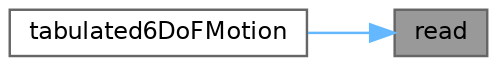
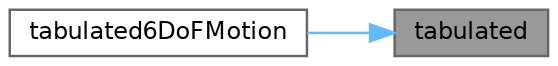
(441, 33) -> (471, 33)
